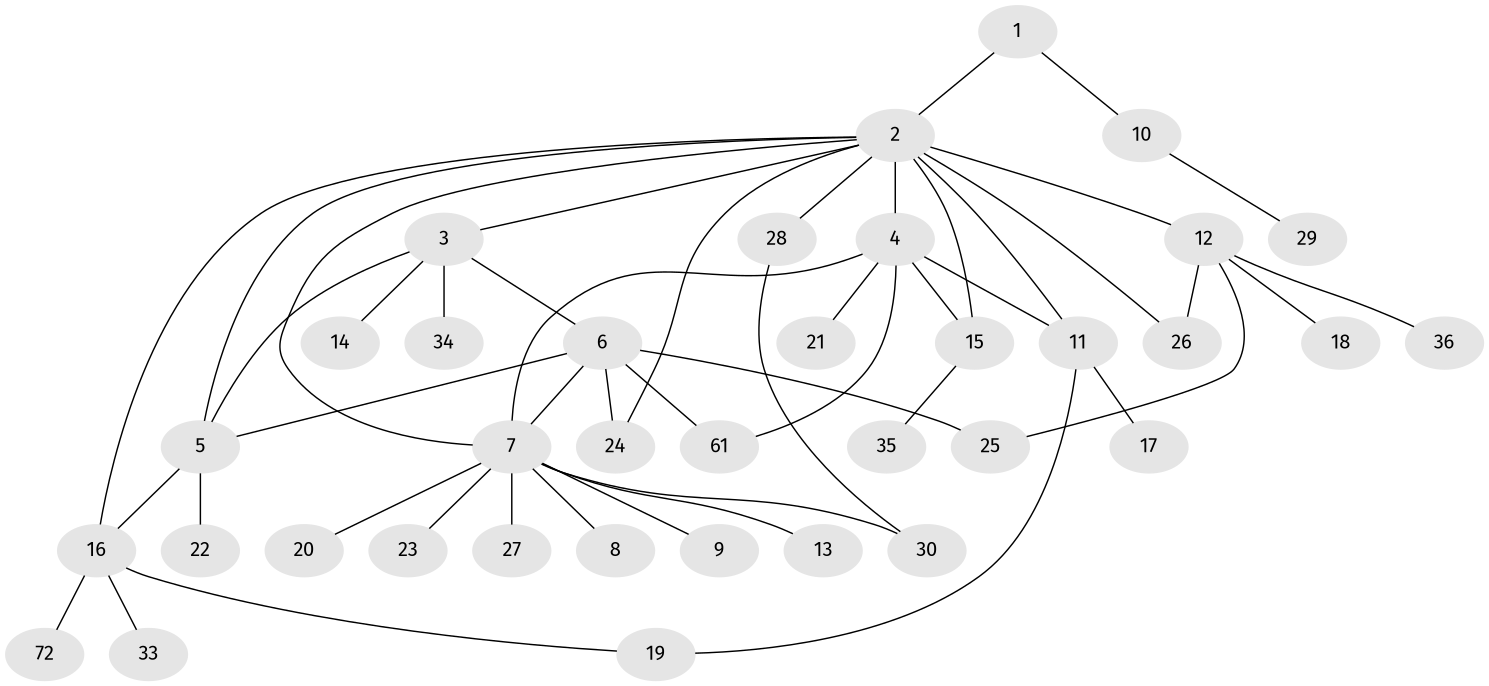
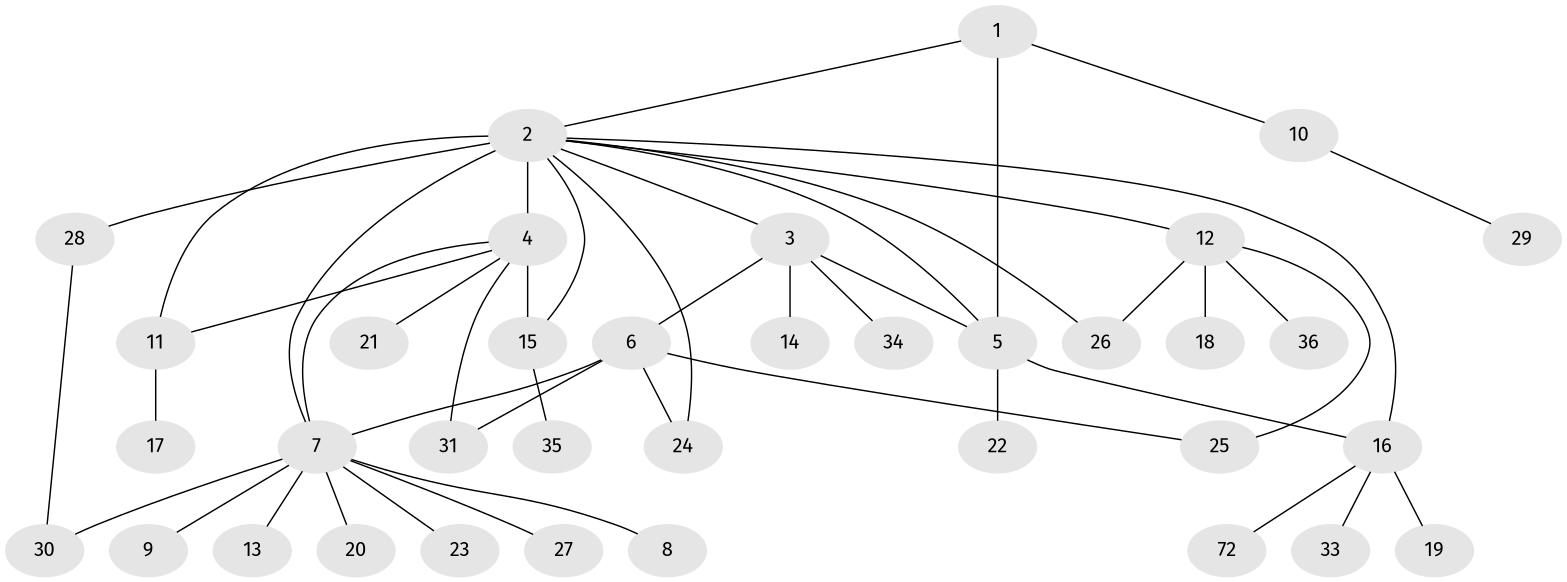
(402, 395) -> (998, 187)
(719, 447) -> (448, 447)
(952, 593) -> none
